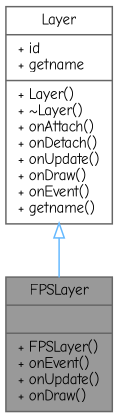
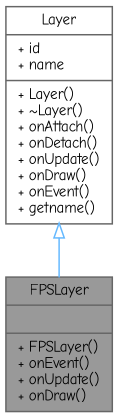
(52, 65) -> (41, 65)
